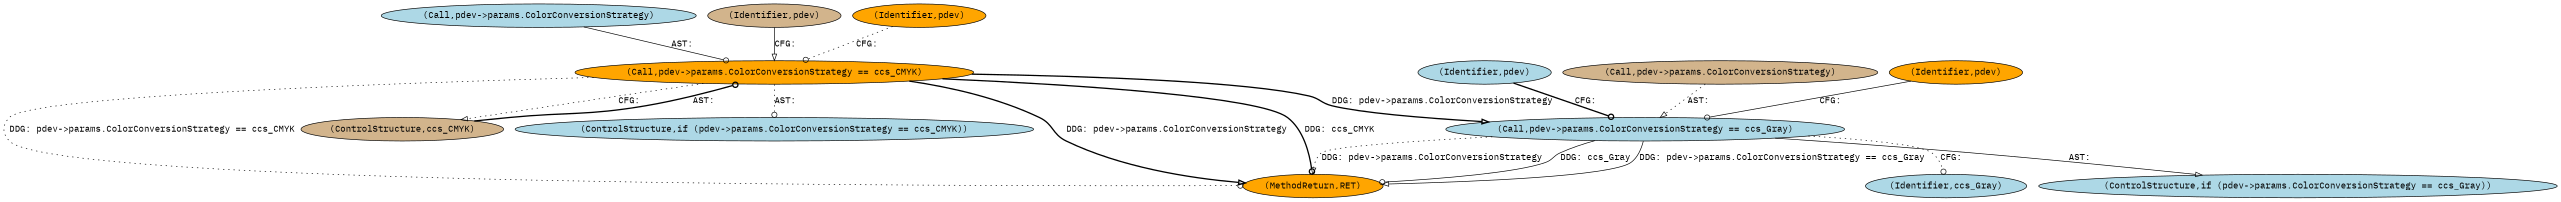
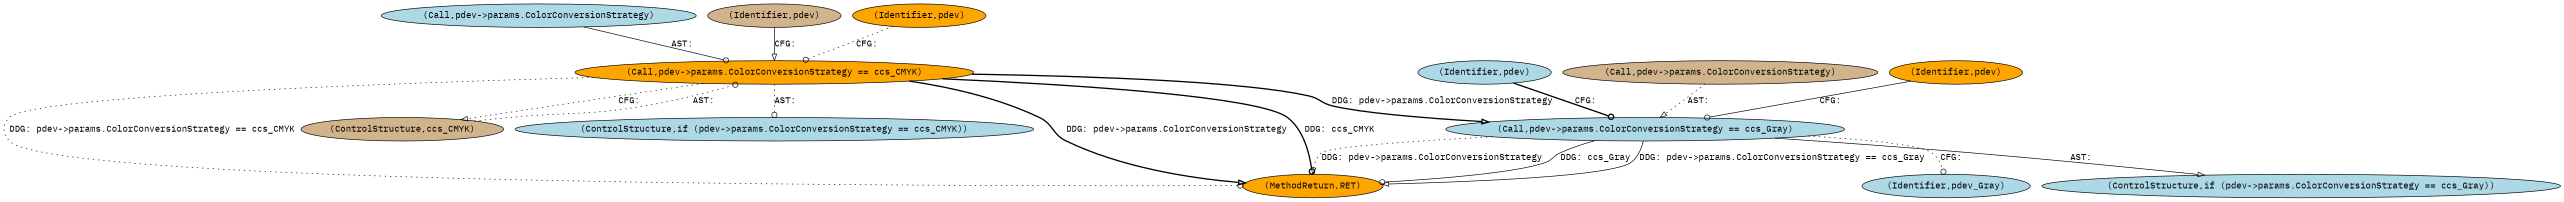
(605, 111) -> (605, 111)
(1946, 186) -> (1946, 186)
